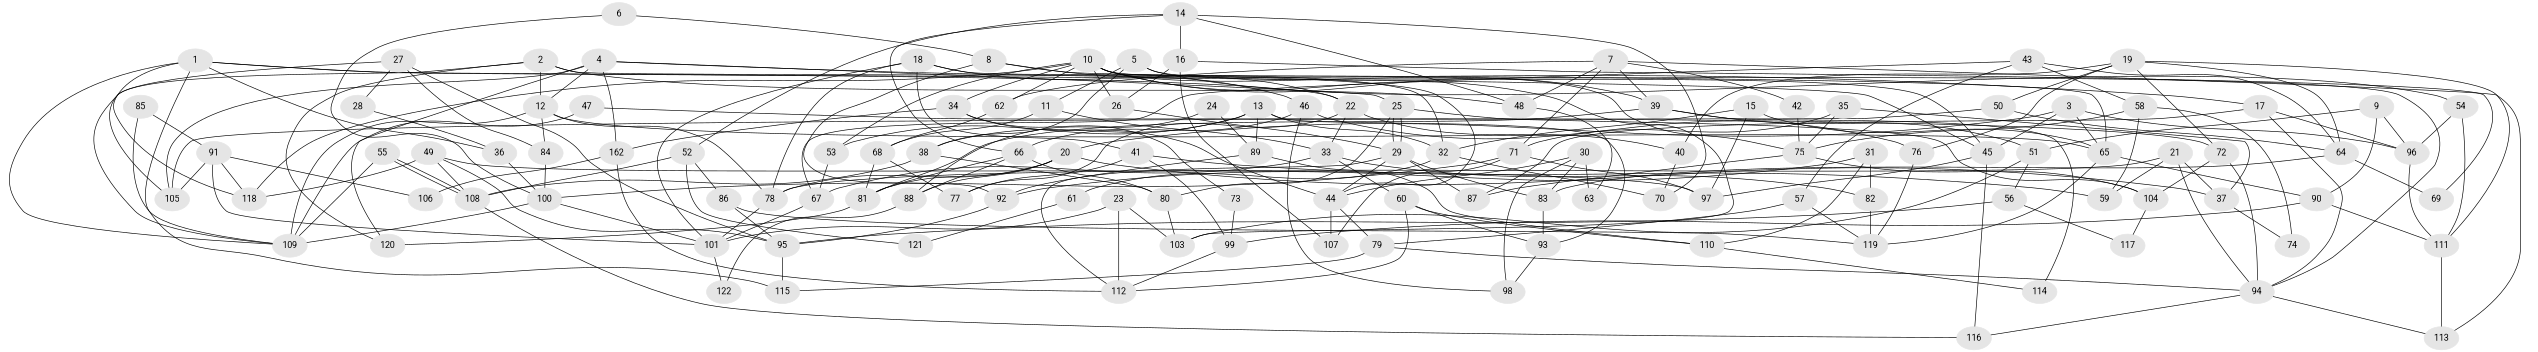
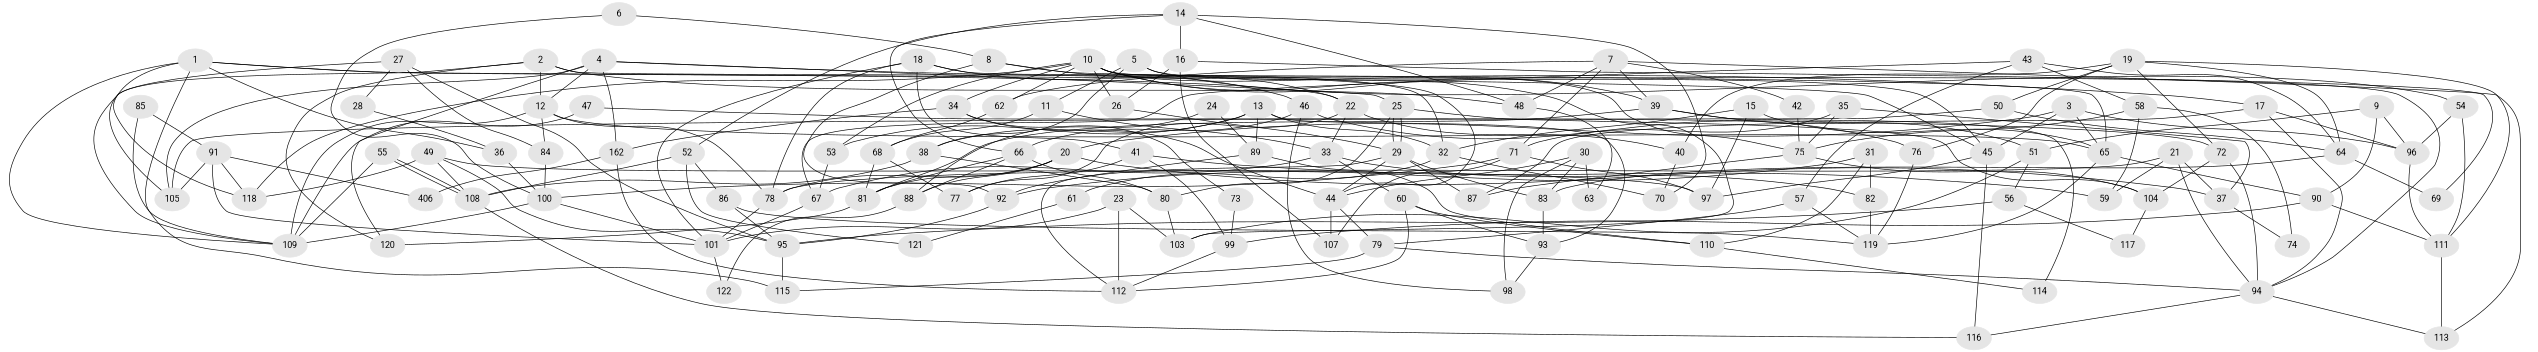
(426, 199) -> (426, 199)
